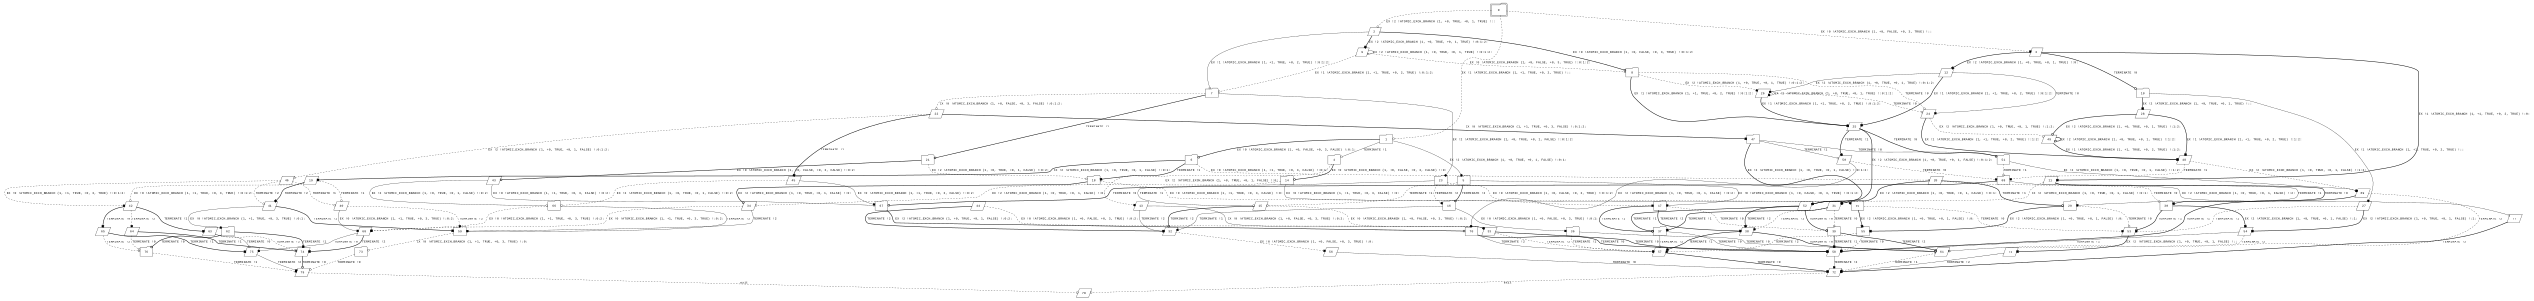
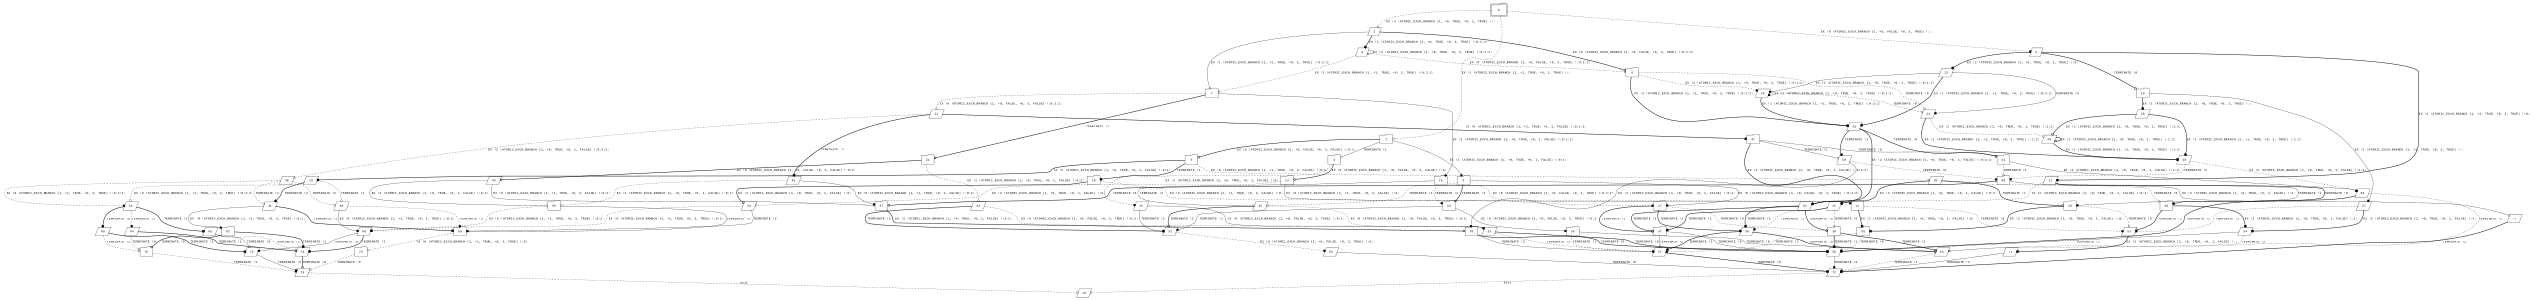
(1004, 175) -> (953, 181)
